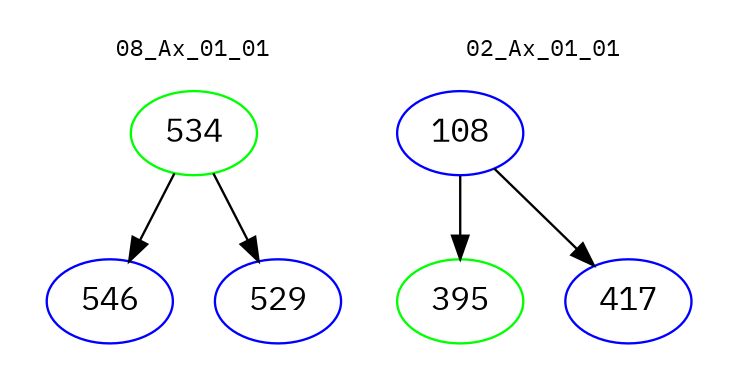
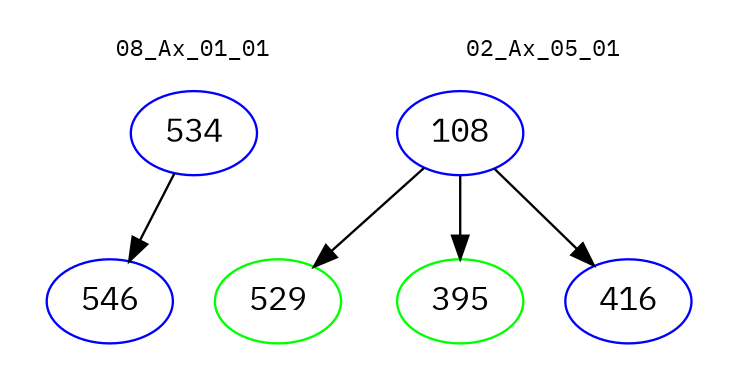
(544, 50) -> (544, 50)
(194, 133) -> (194, 133)
(231, 207) -> (394, 195)
(278, 301) -> (278, 301)
(628, 301) -> (628, 301)
